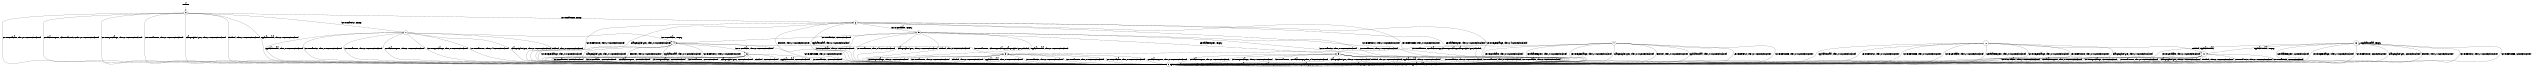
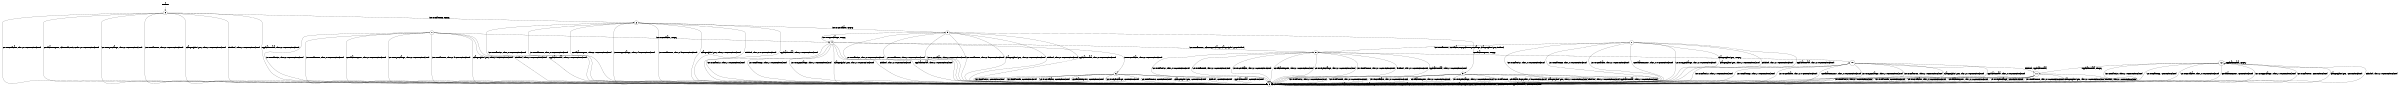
(295, 20) -> none
(836, 38) -> (834, 38)
none -> (1583, 56)
